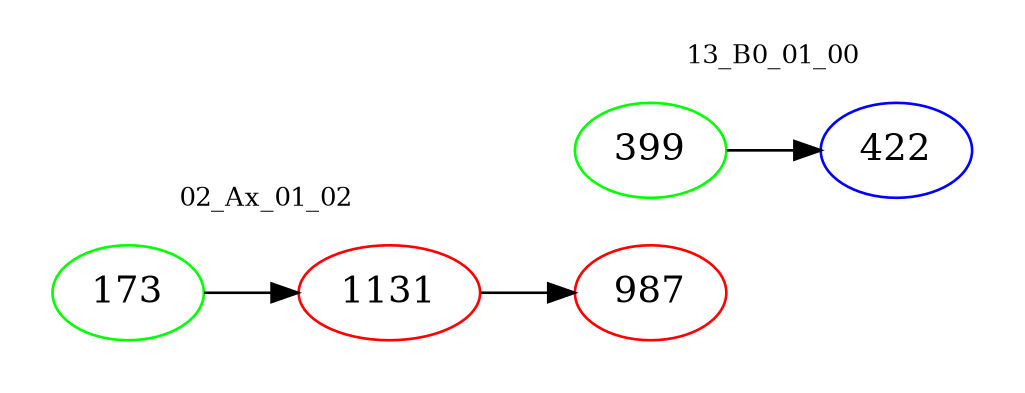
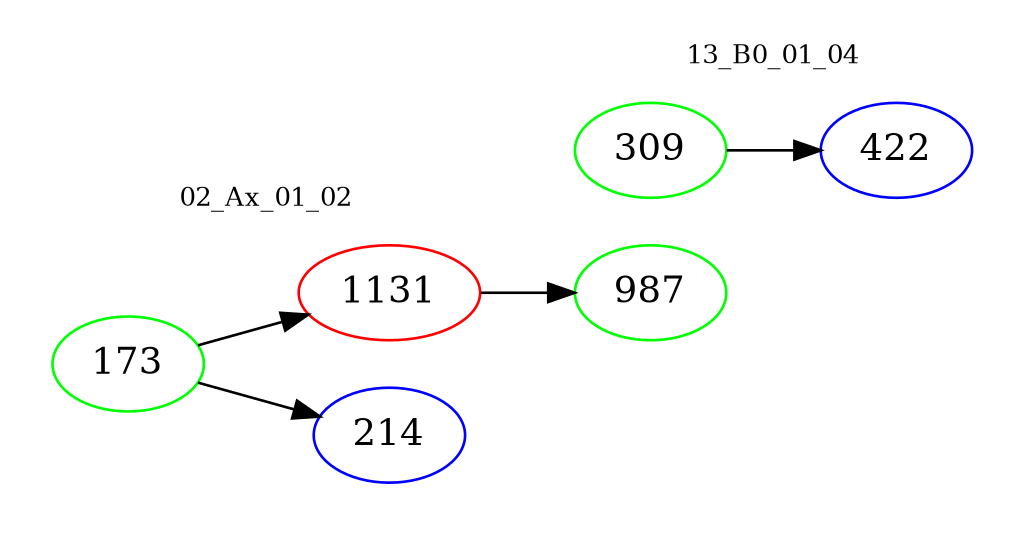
(774, 57) -> (774, 57)
(651, 150) -> (651, 150)
(651, 293) -> (651, 293)
none -> (389, 435)
